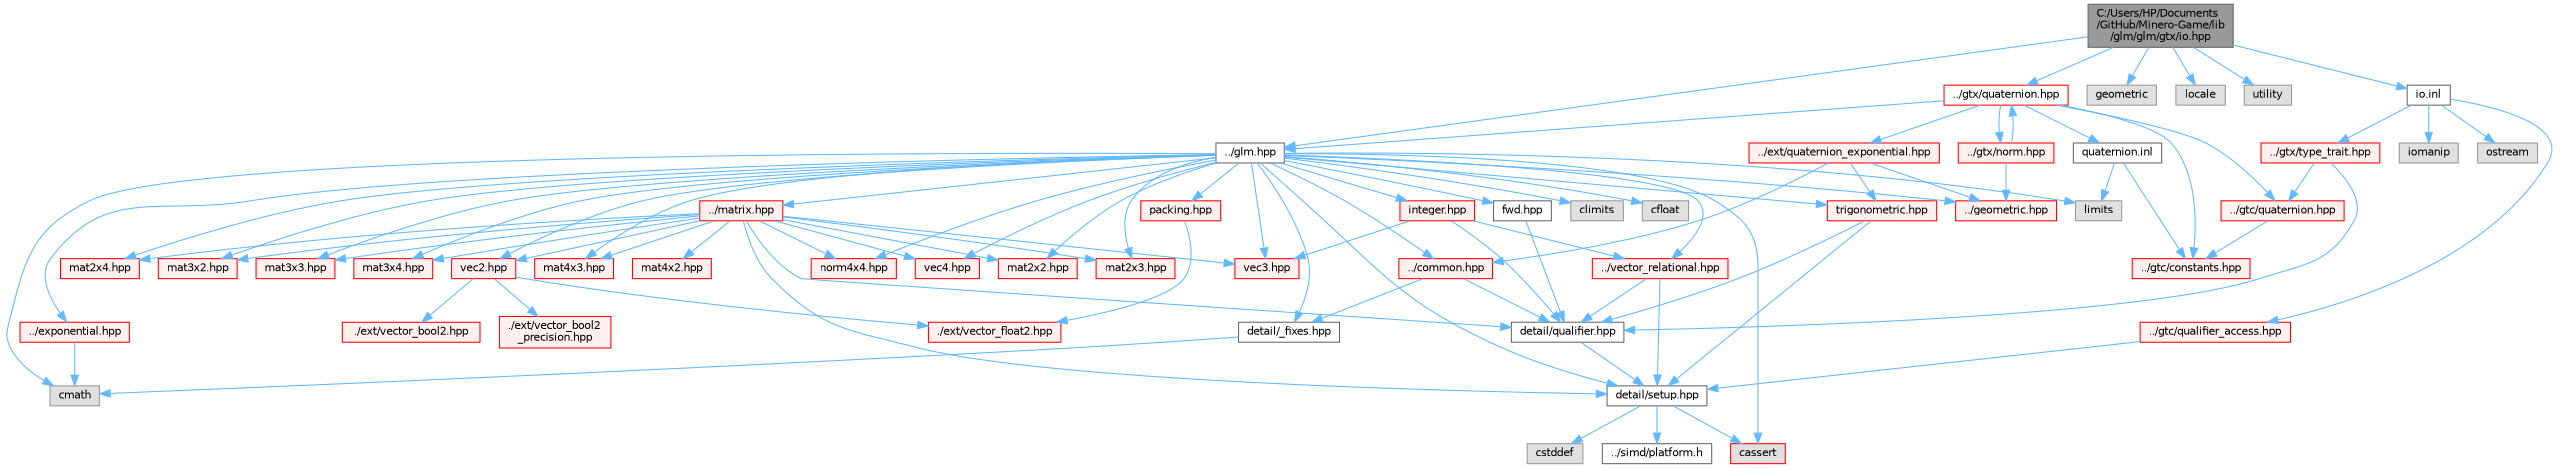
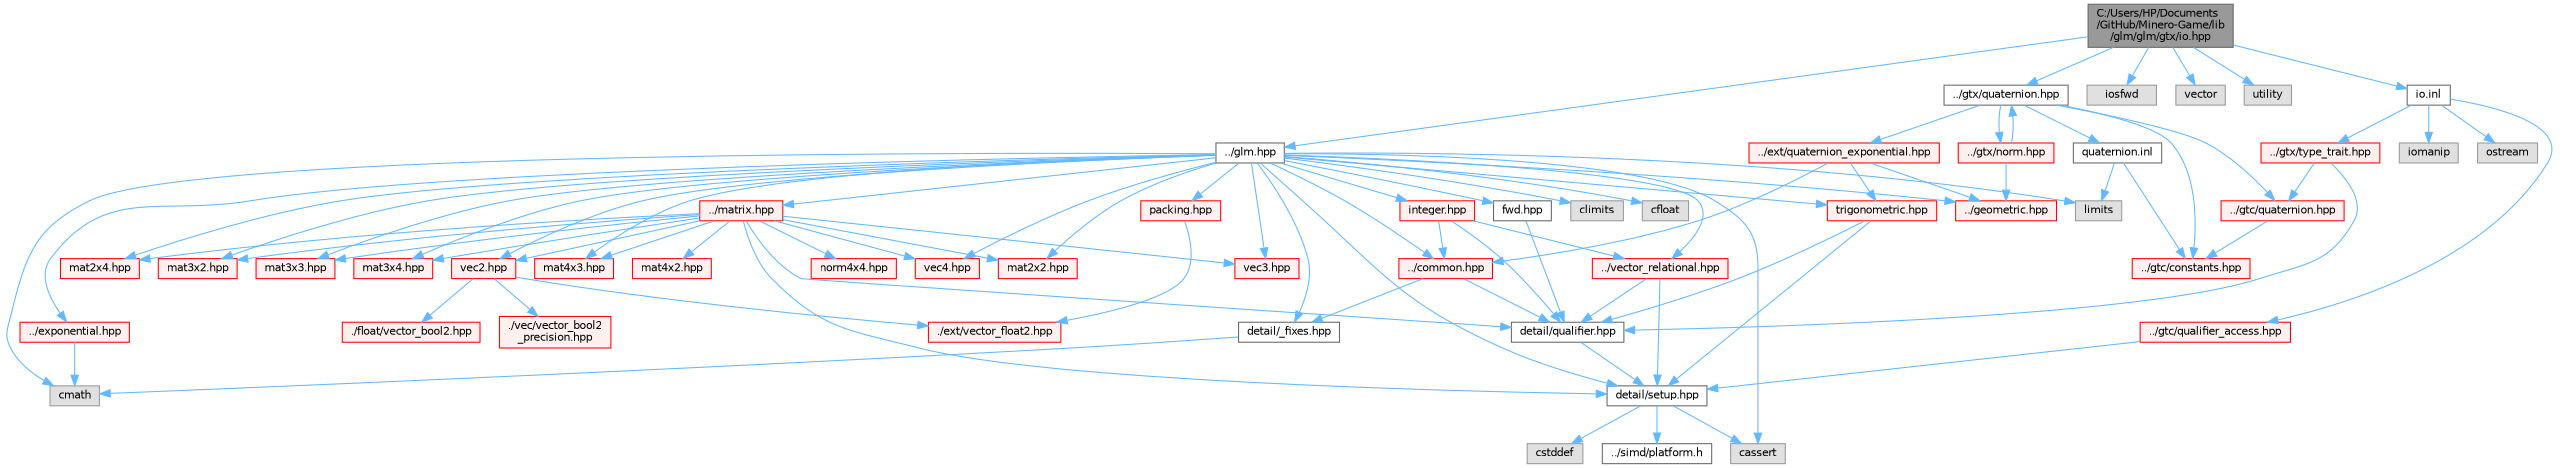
(2006, 95) -> (2006, 95)
(2122, 95) -> (2122, 95)
(2201, 95) -> (2201, 95)
(1620, 125) -> none
(1048, 198) -> none
(1357, 238) -> (1441, 235)
(1136, 269) -> none
(411, 332) -> (411, 332)
(555, 332) -> (555, 332)
(1758, 454) -> (1758, 454)
